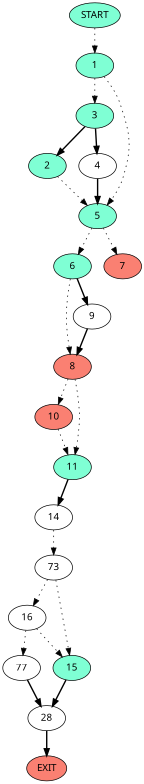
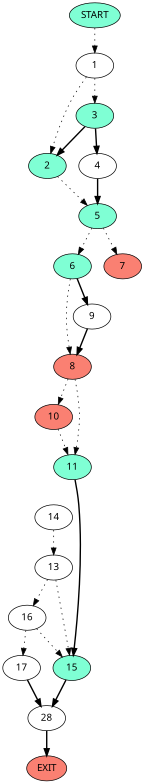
(95, 66) -> (95, 66)
(129, 137) -> (66, 110)
(64, 489) -> (80, 564)
(54, 568) -> (54, 568)
(22, 668) -> (22, 668)
